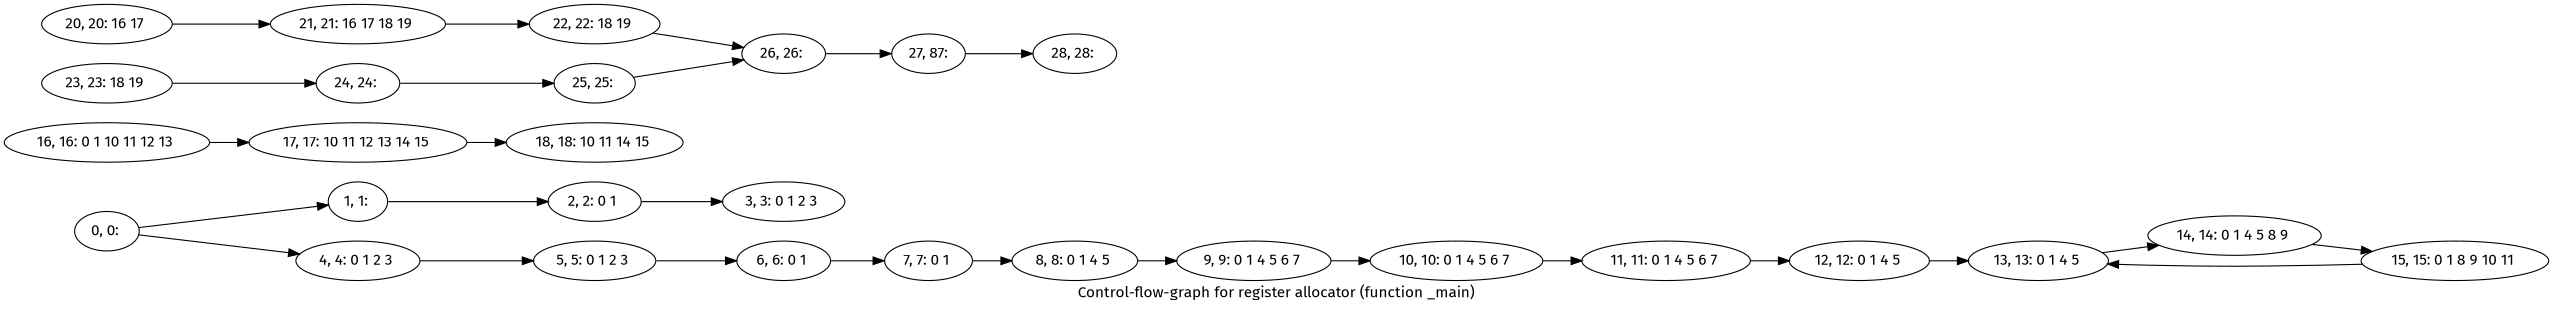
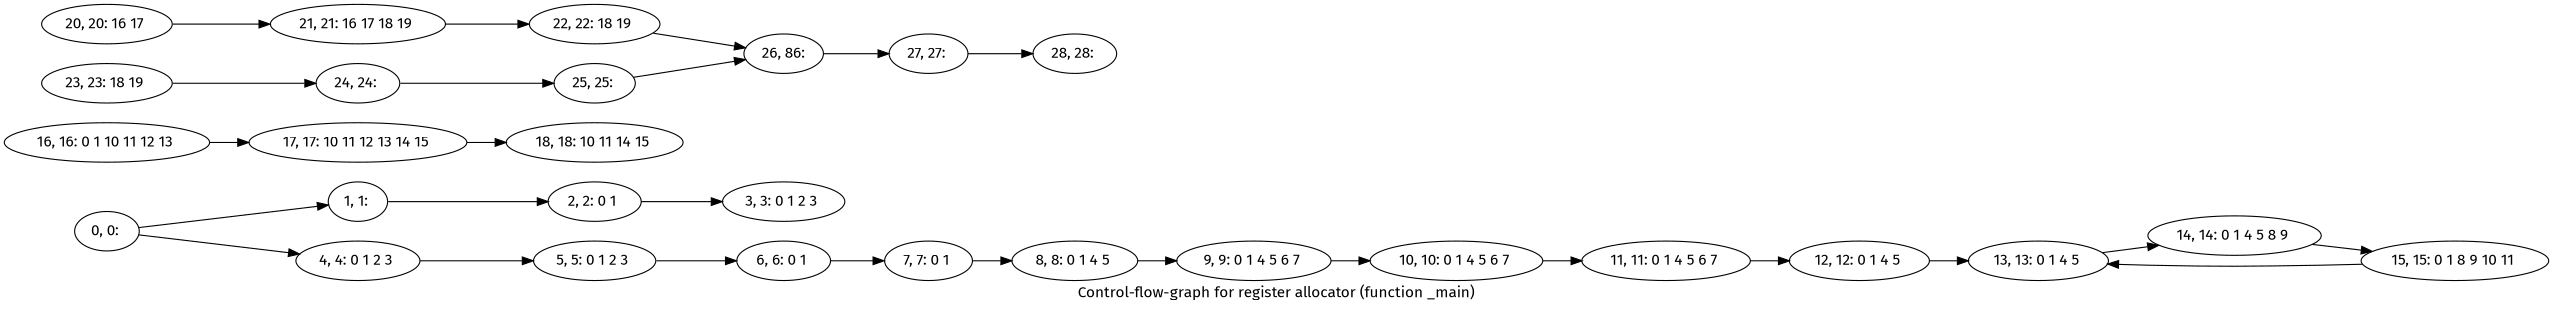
(784, 54) -> (784, 54)
(929, 54) -> (929, 54)
